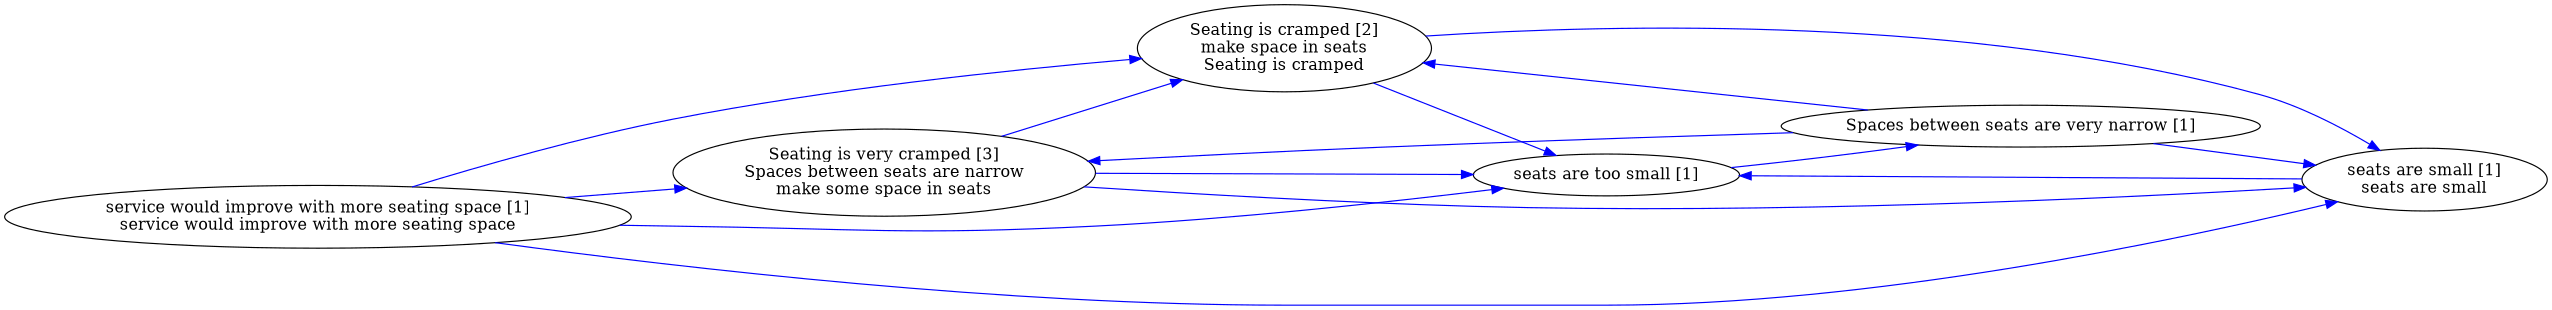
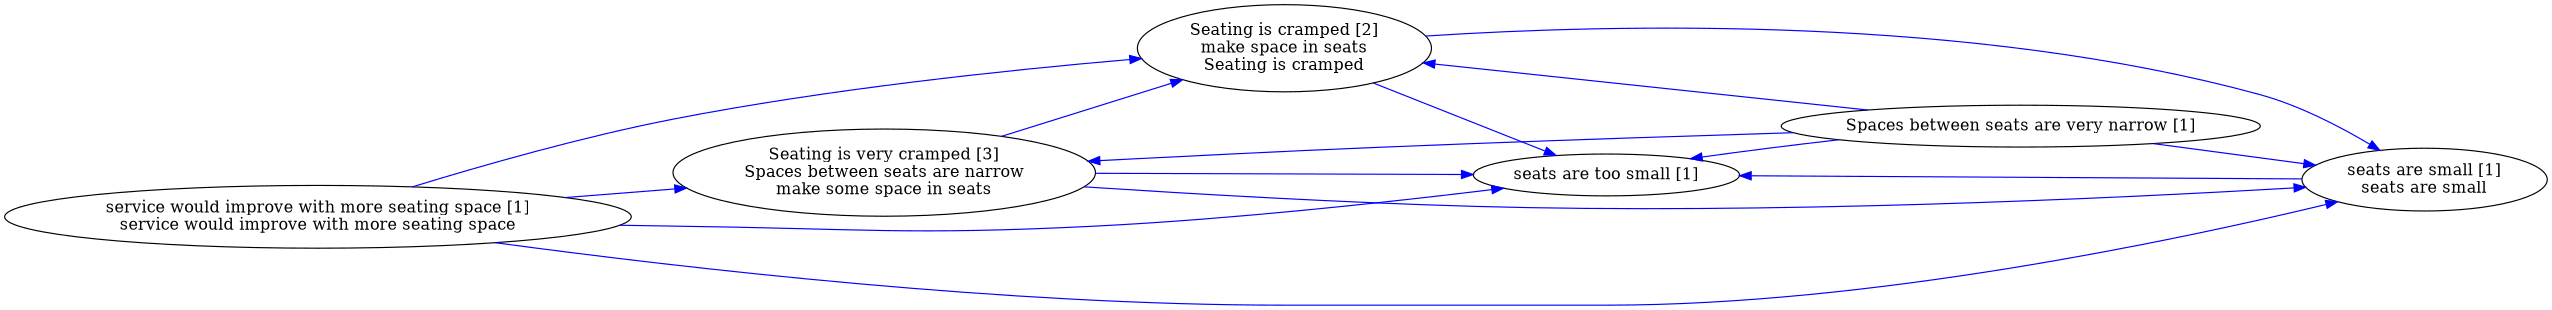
(1819, 158) -> (1770, 148)
